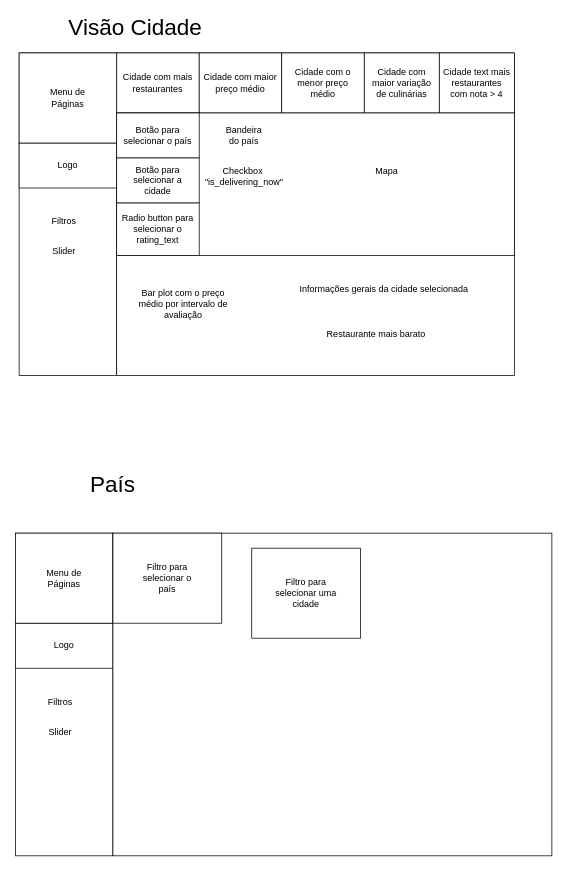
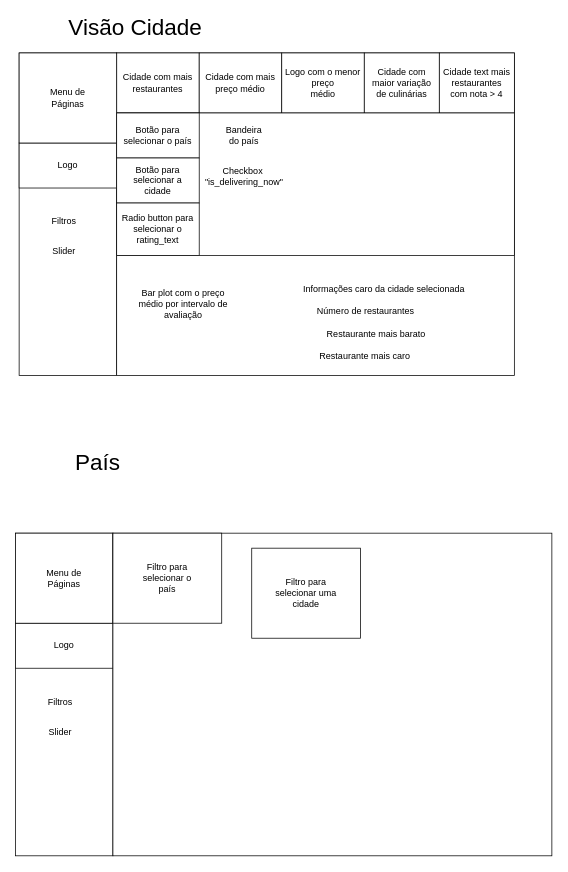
(240, 83) -> (240, 83)
(323, 83) -> (323, 83)
(387, 171) -> none
(384, 289) -> (384, 289)
none -> (365, 312)
none -> (365, 357)
(113, 484) -> (98, 462)
